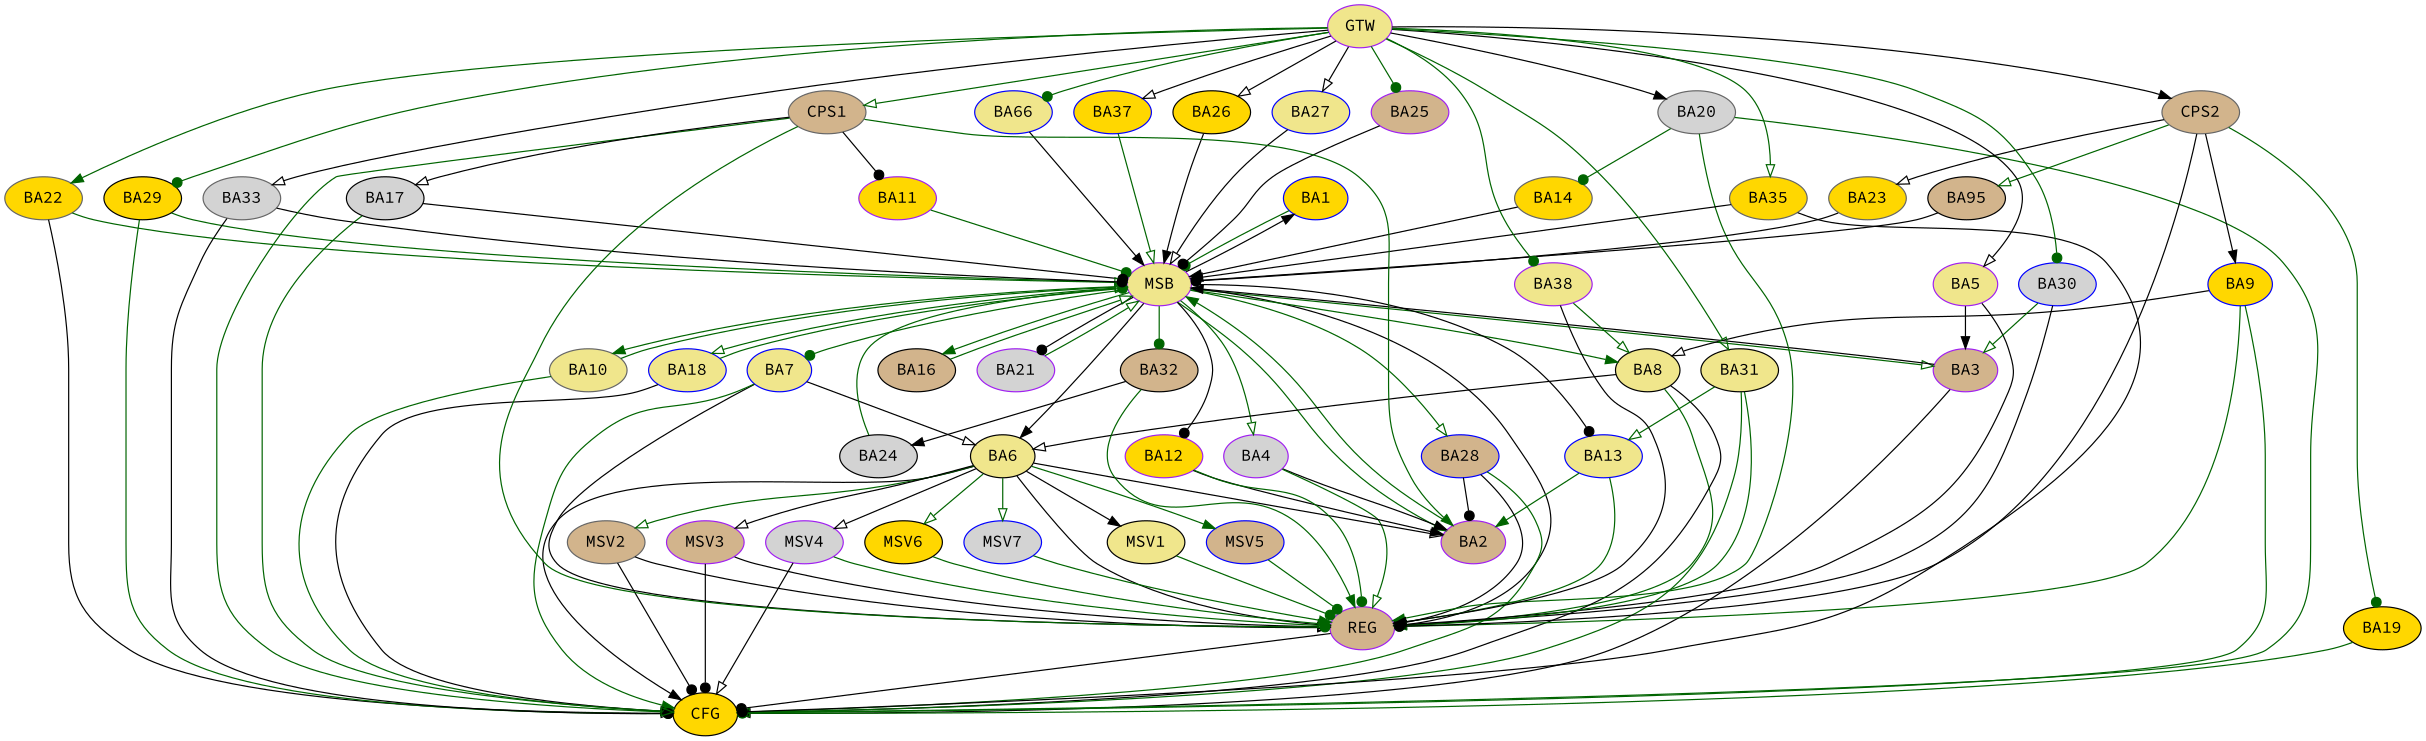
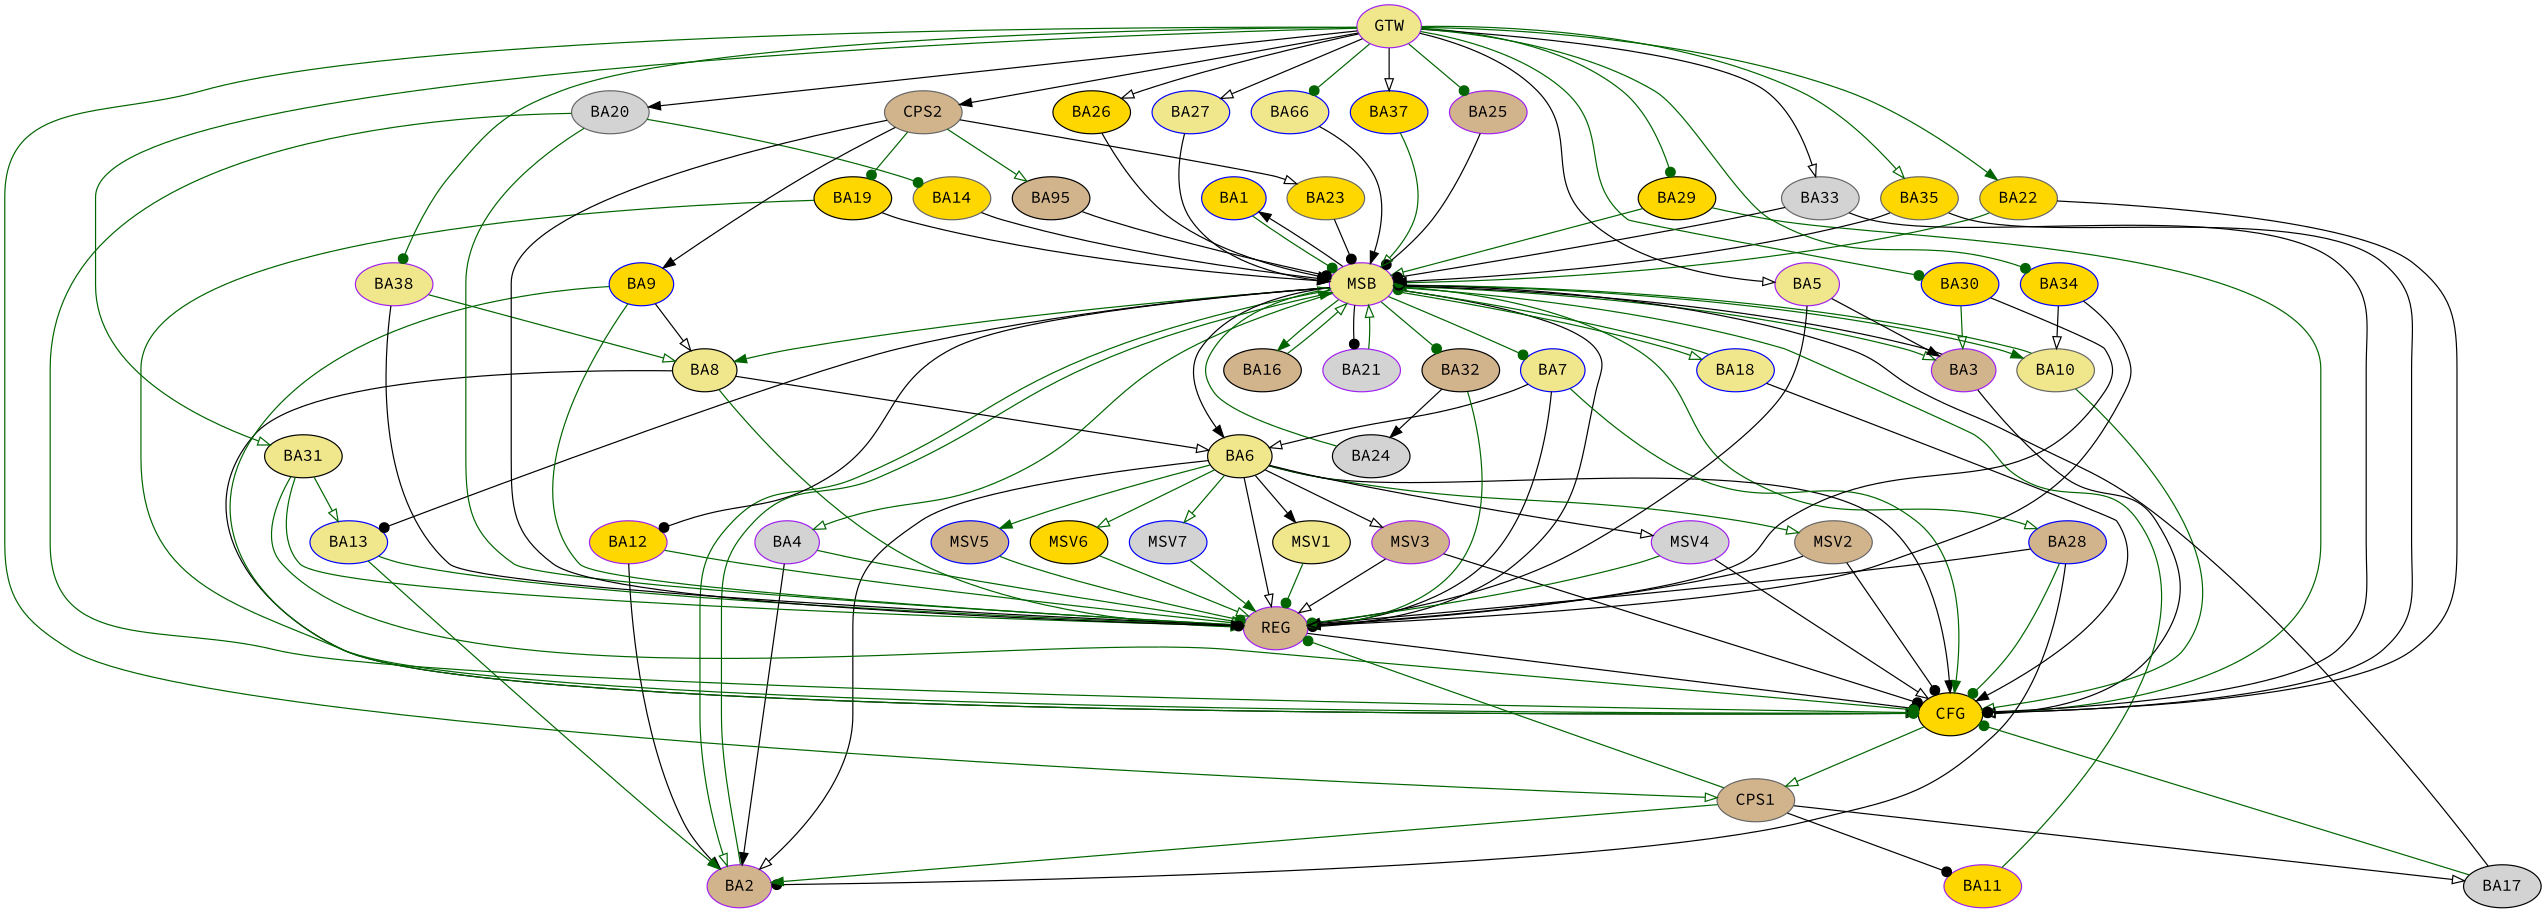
none -> (1098, 258)
(2057, 284) -> (1960, 284)
none -> (2059, 284)
(217, 374) -> (1860, 754)
